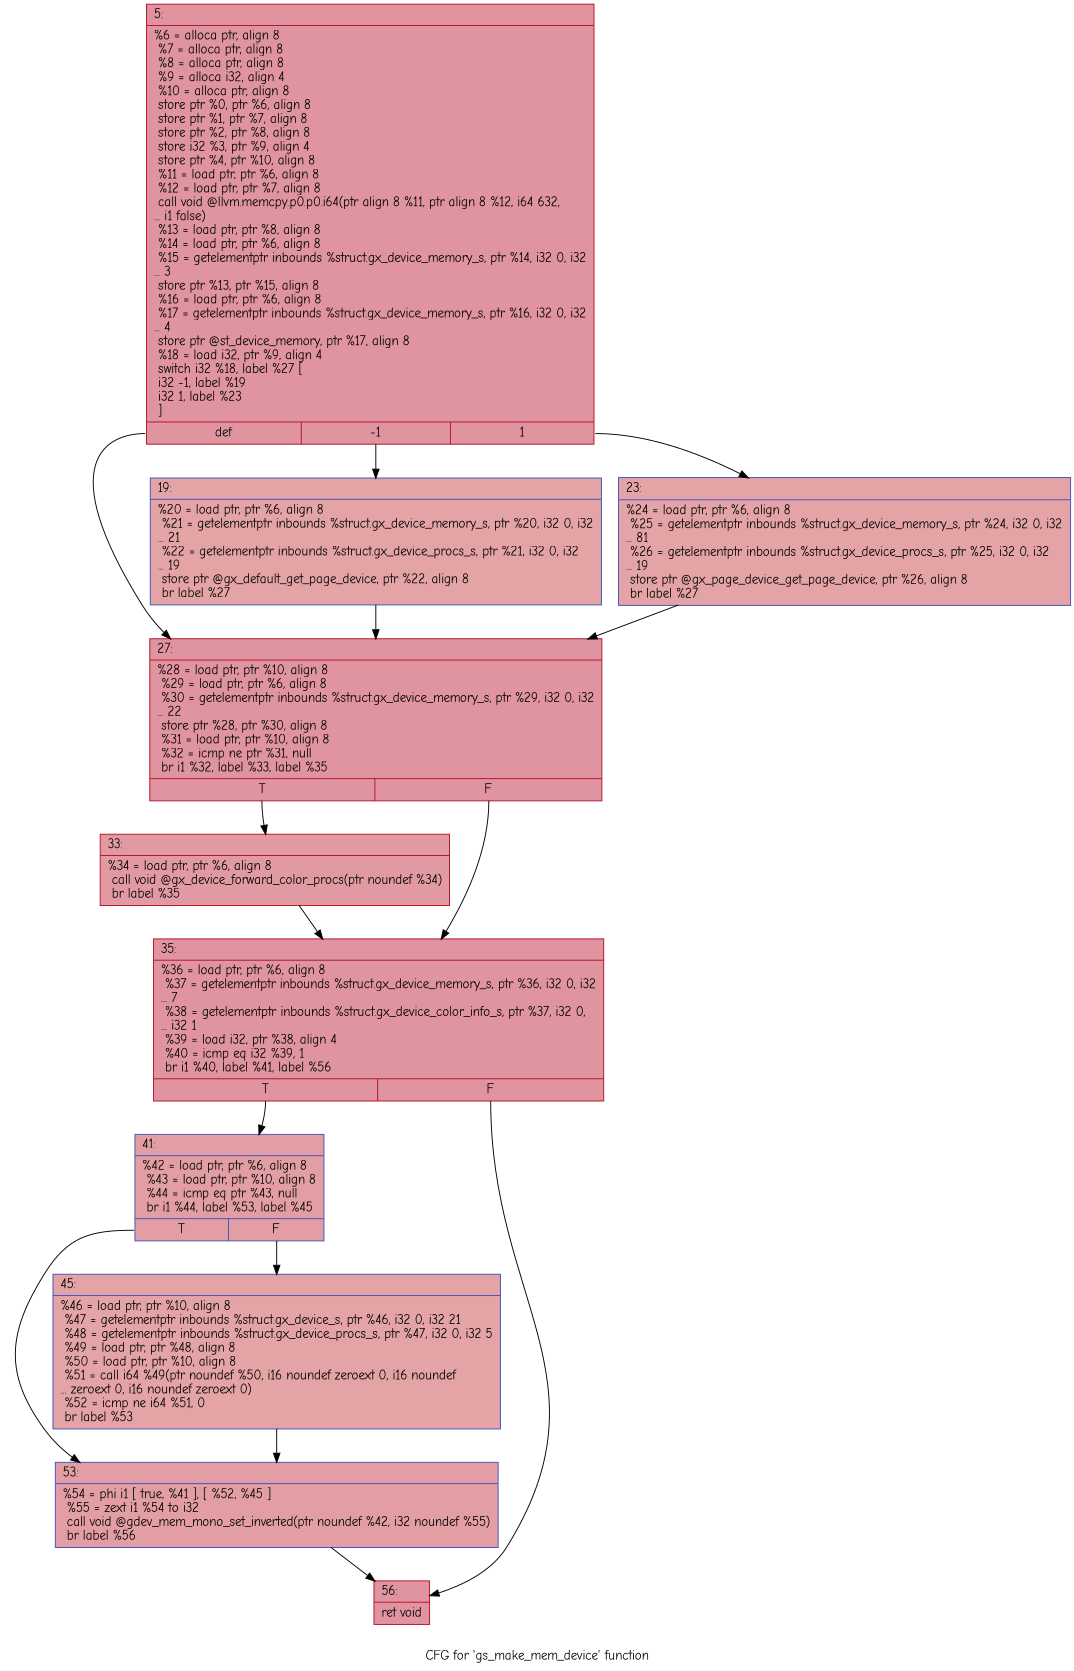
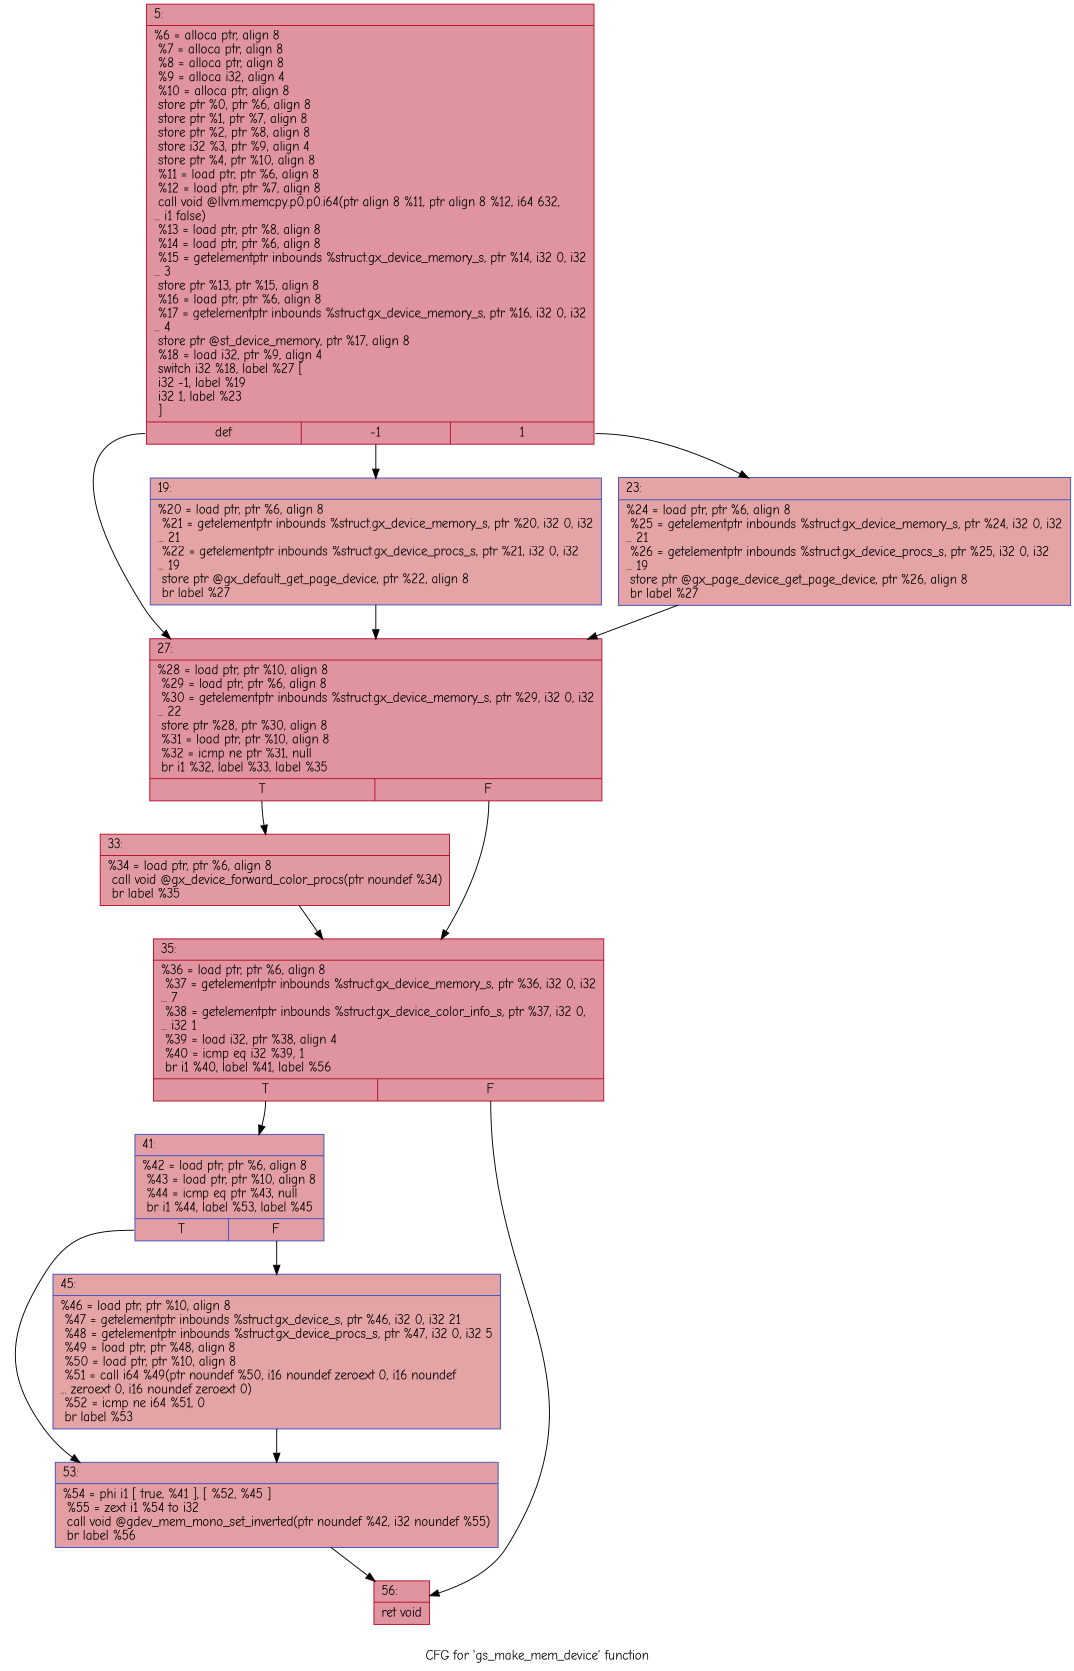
(638, 538) -> (638, 538)
